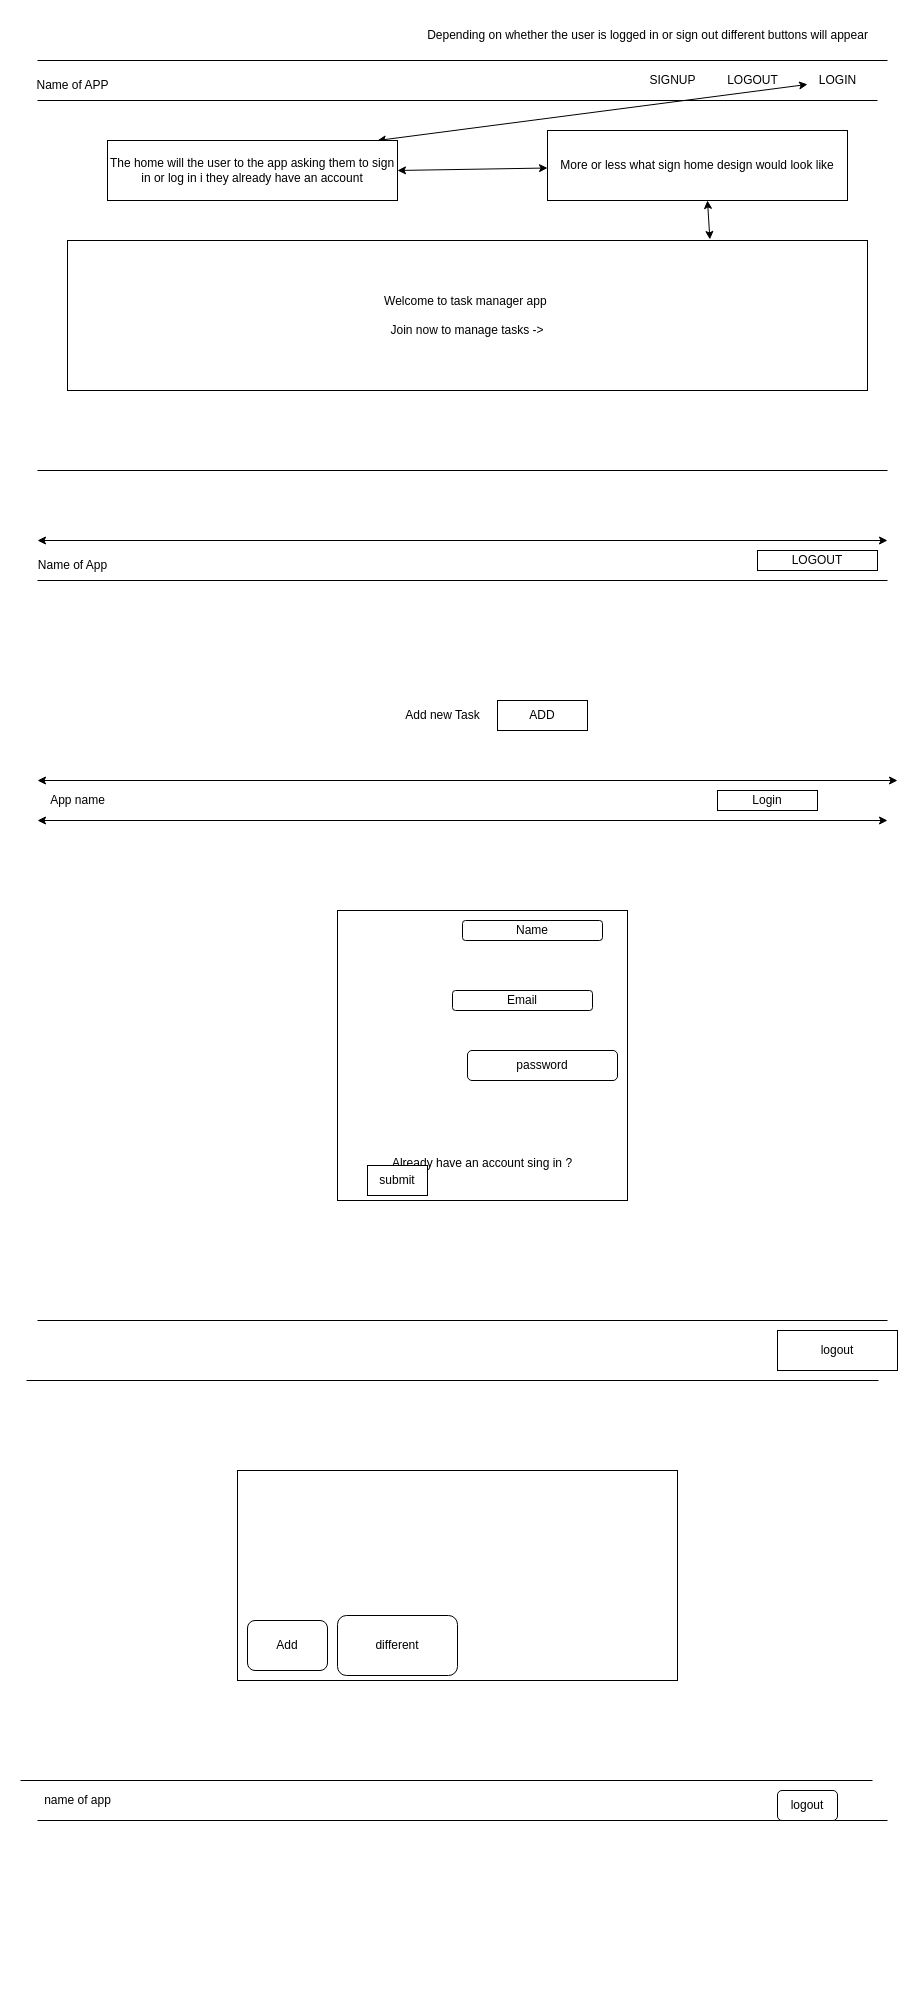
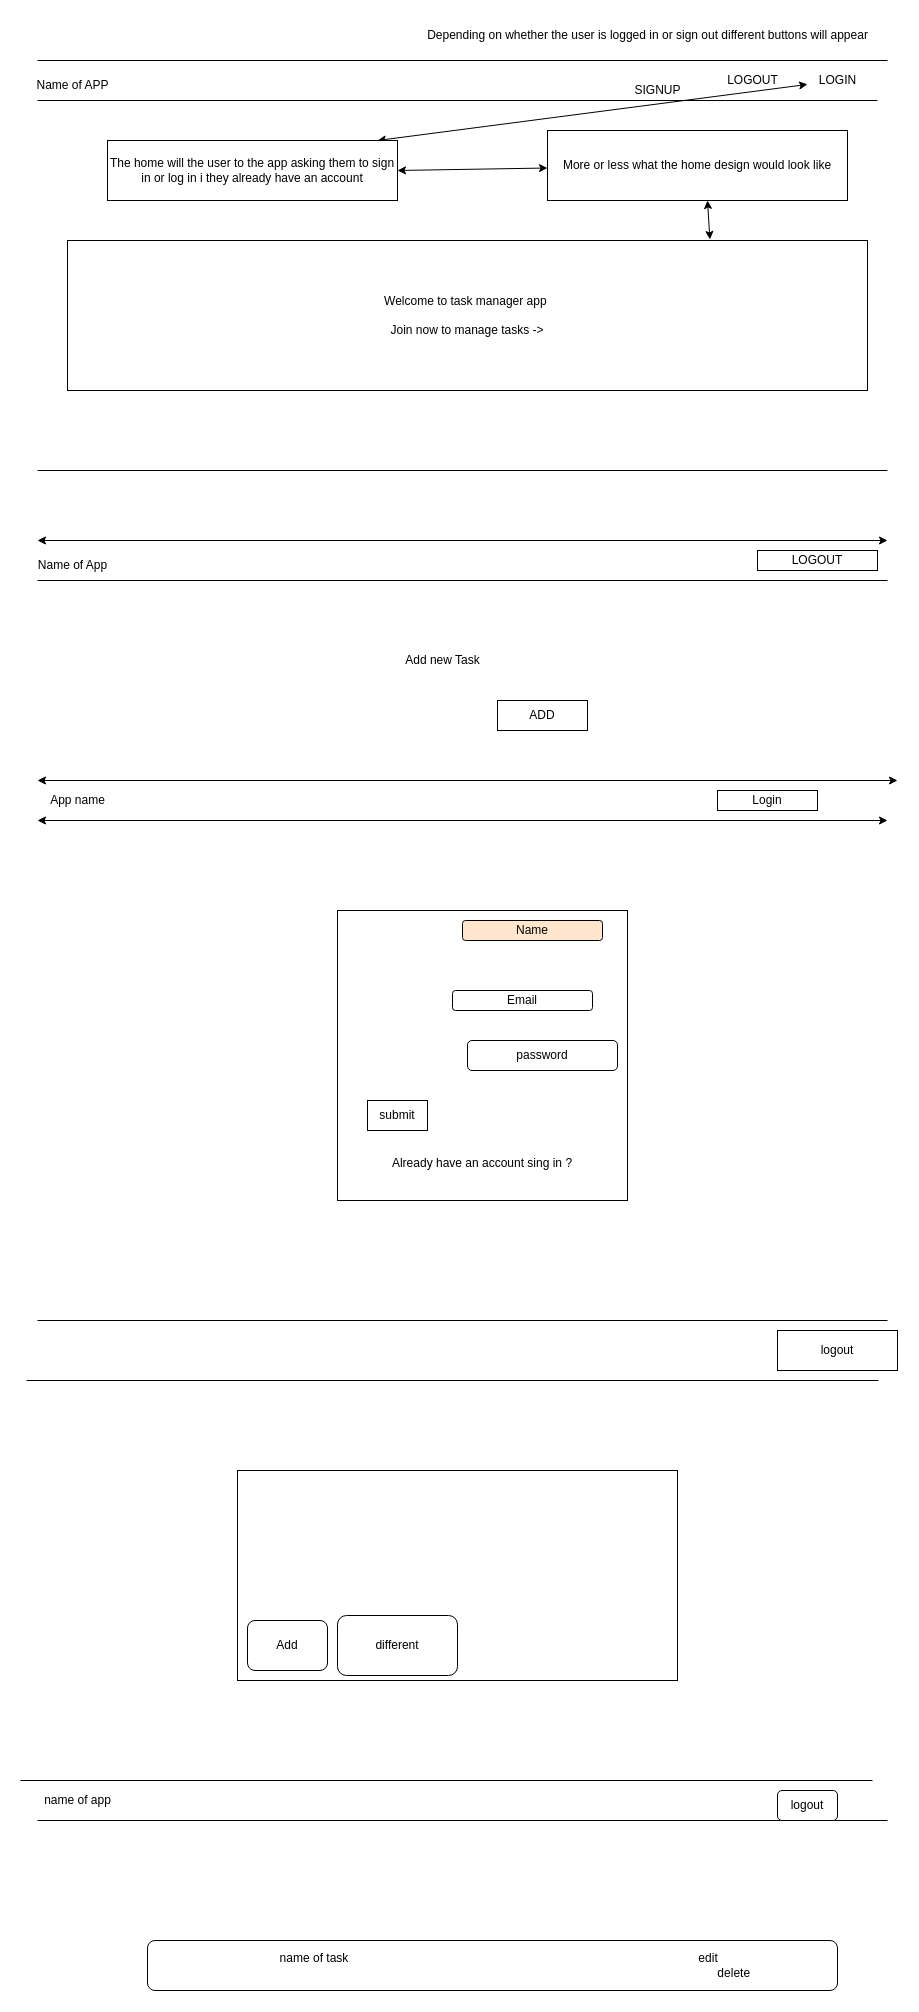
(673, 81) -> (658, 91)
(698, 166) -> (698, 166)
(443, 716) -> (443, 661)
(533, 931) -> (533, 931)
(543, 1066) -> (543, 1056)
(398, 1181) -> (398, 1116)
none -> (493, 1966)
